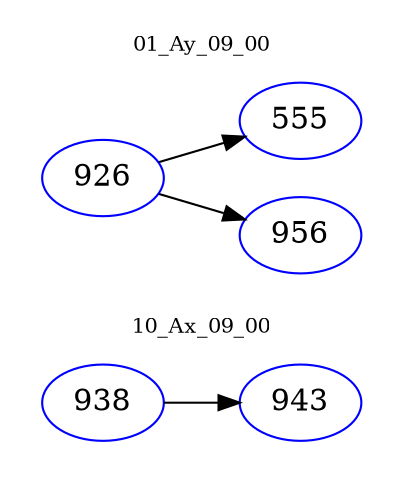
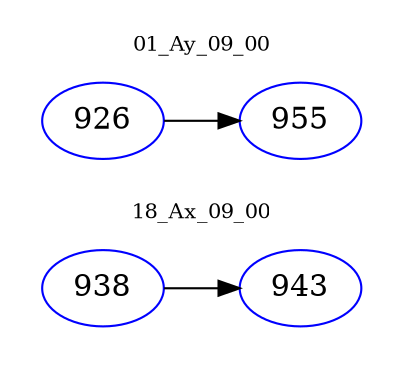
(301, 121) -> (301, 121)
(301, 235) -> none
(202, 327) -> (202, 213)
